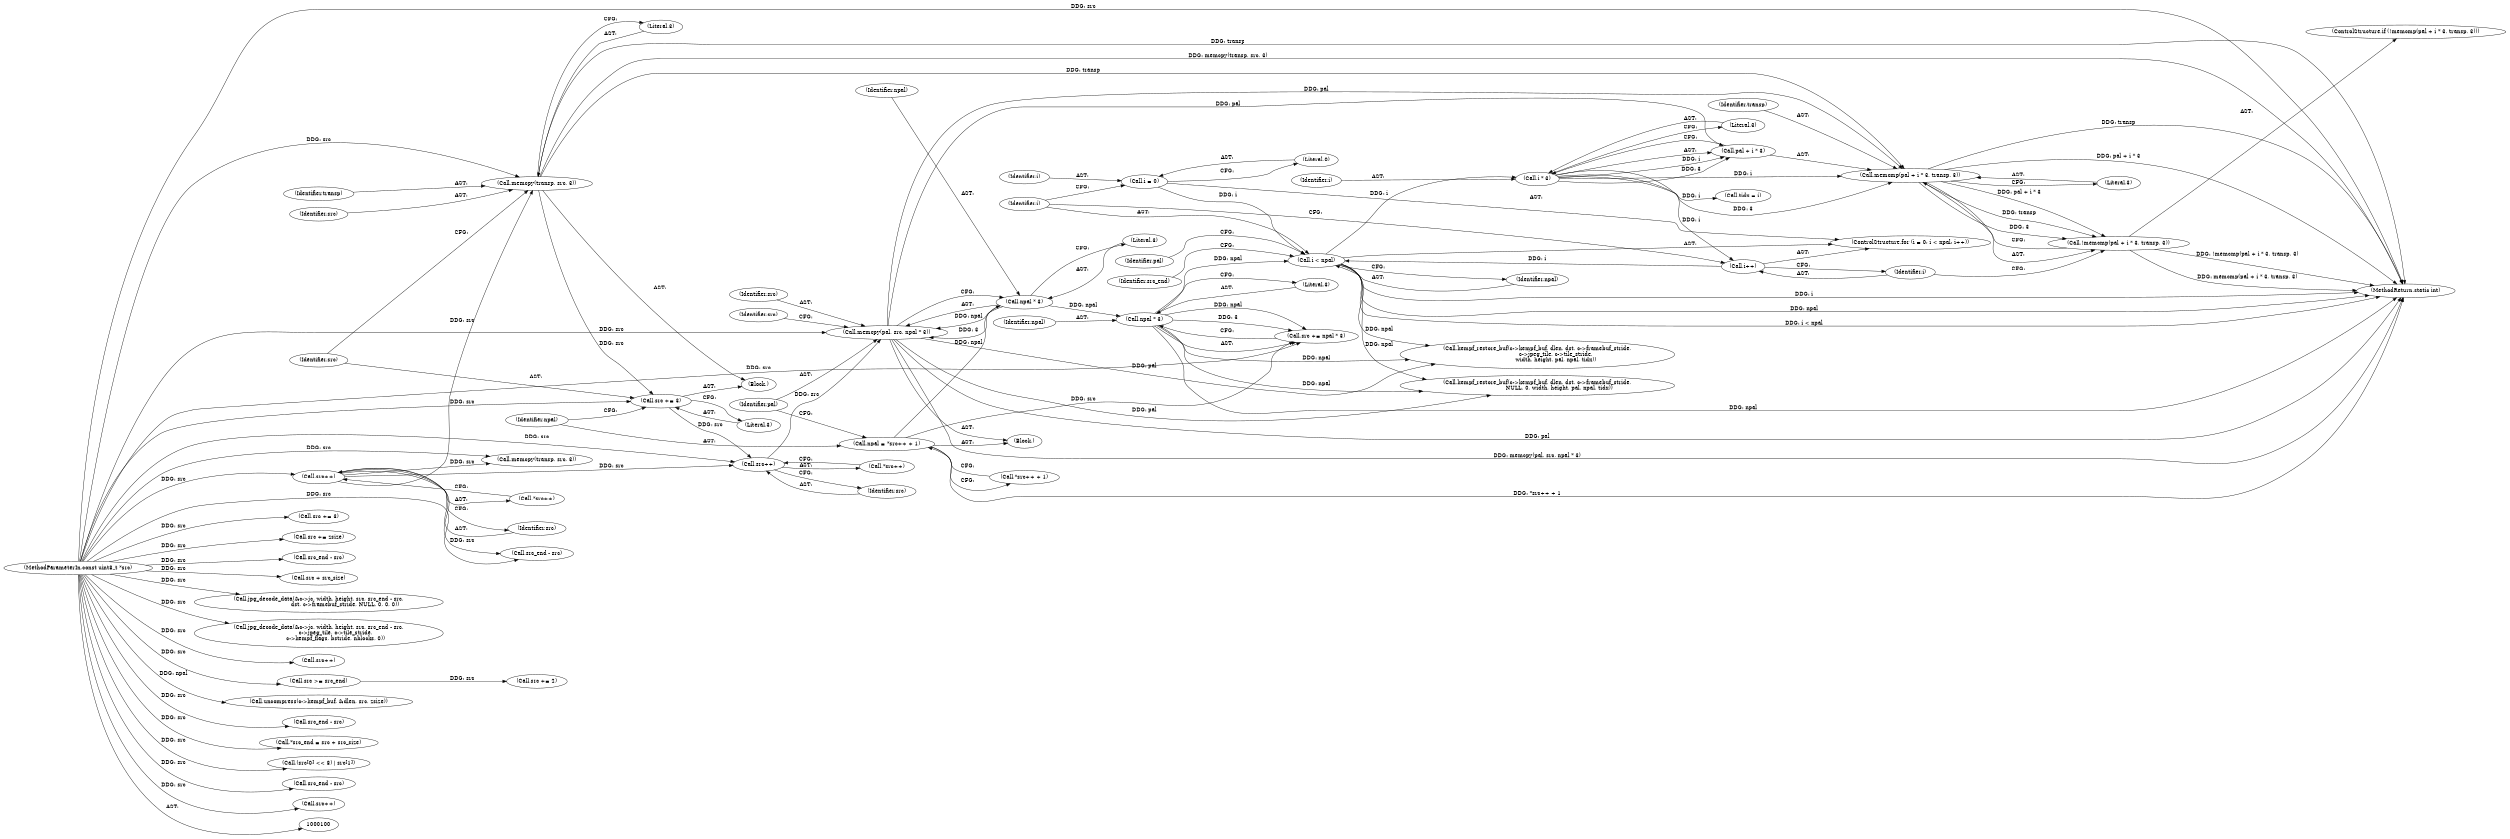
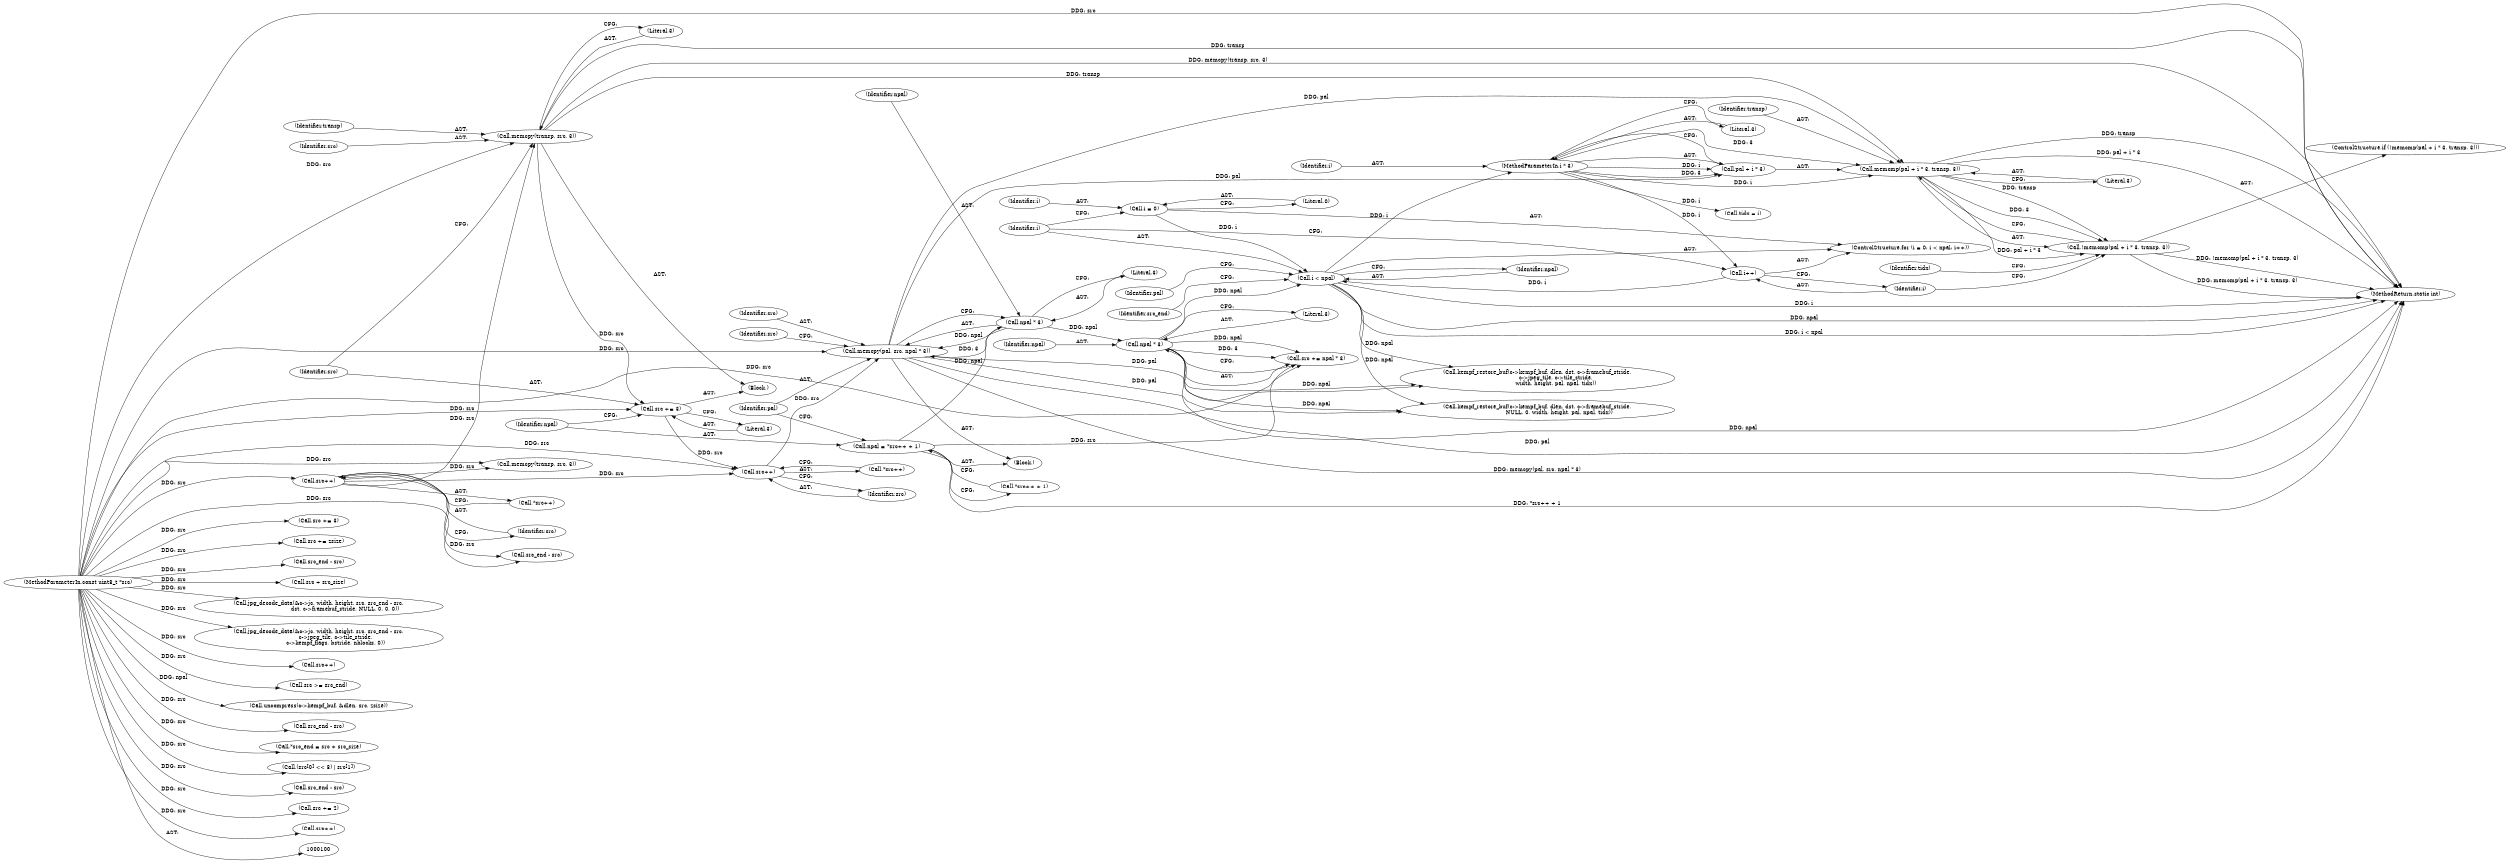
(1537, 179) -> (1537, 166)
none -> (1910, 269)
(432, 681) -> (132, 760)
